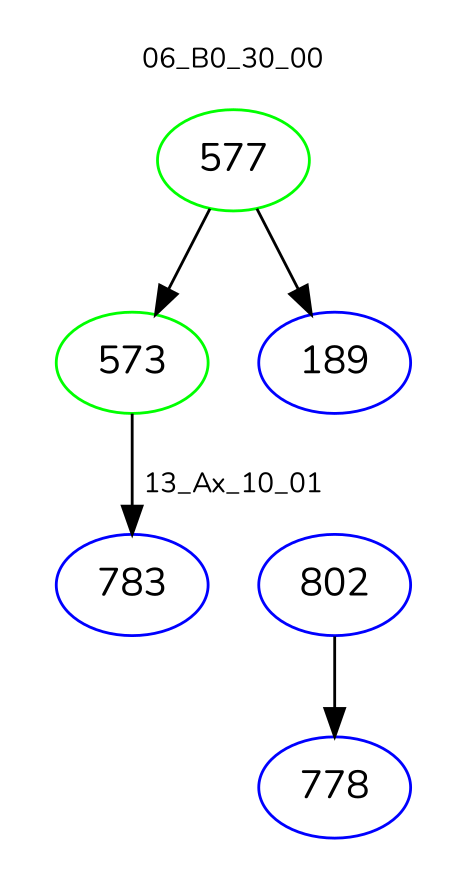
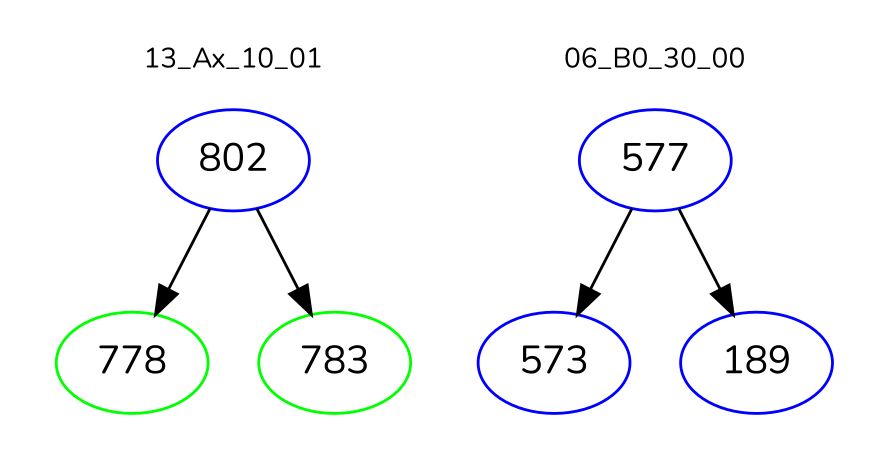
(233, 160) -> (655, 160)
(132, 363) -> (554, 363)
(132, 476) -> (278, 249)
(132, 585) -> (335, 363)
(335, 788) -> (132, 363)
